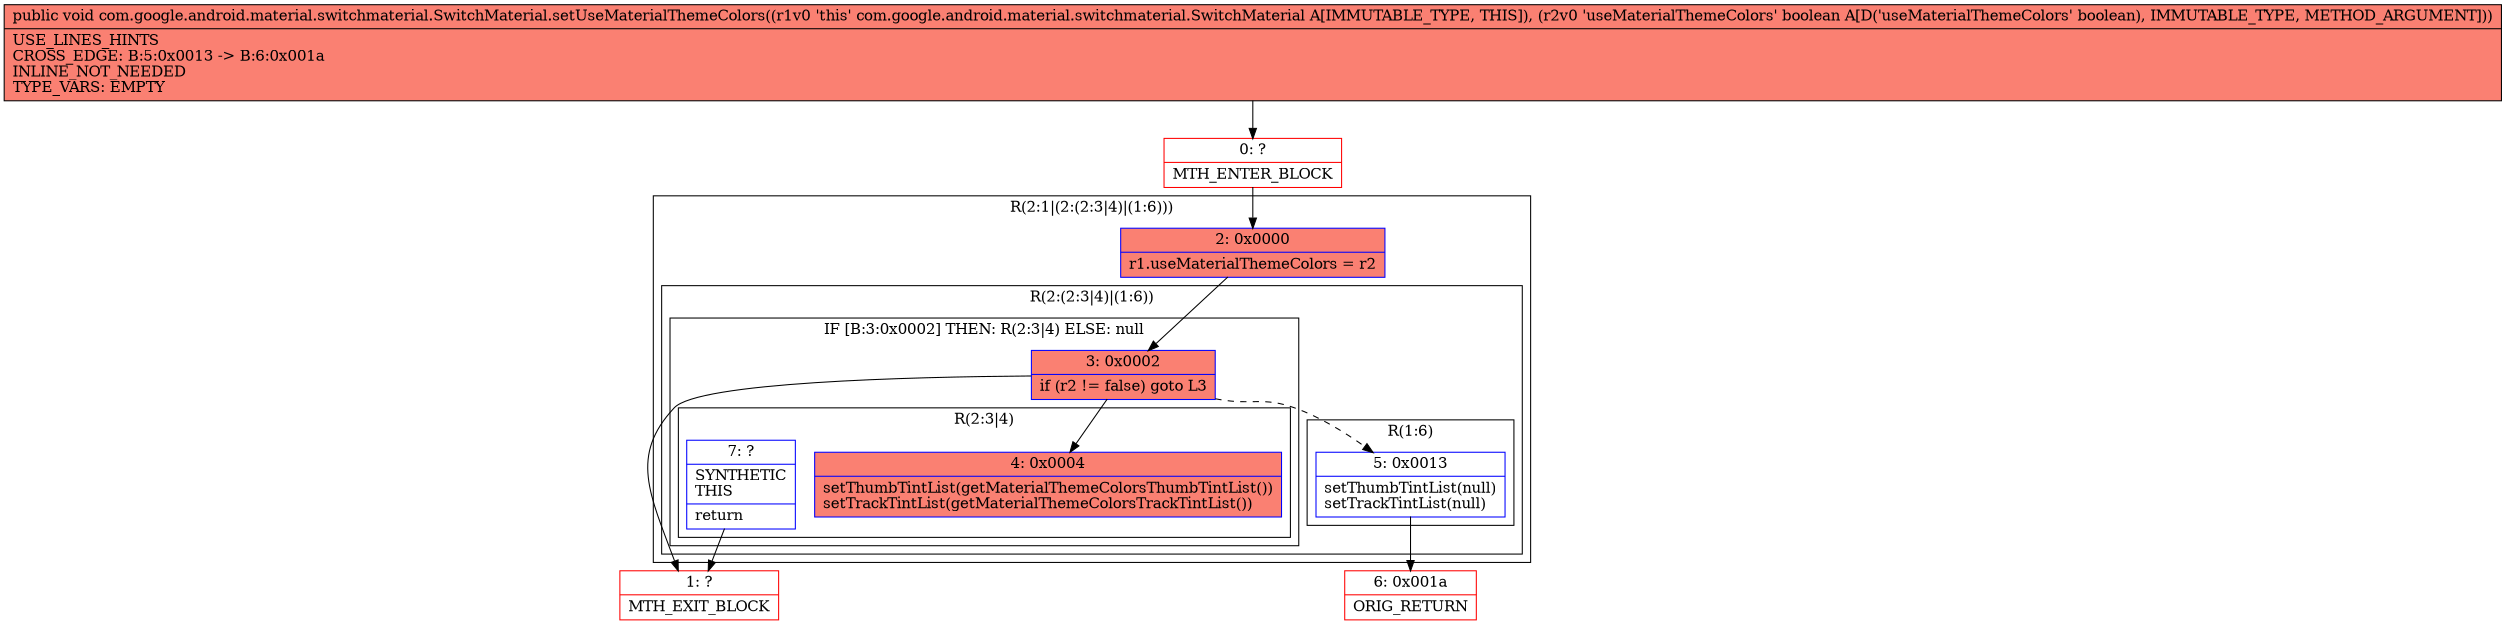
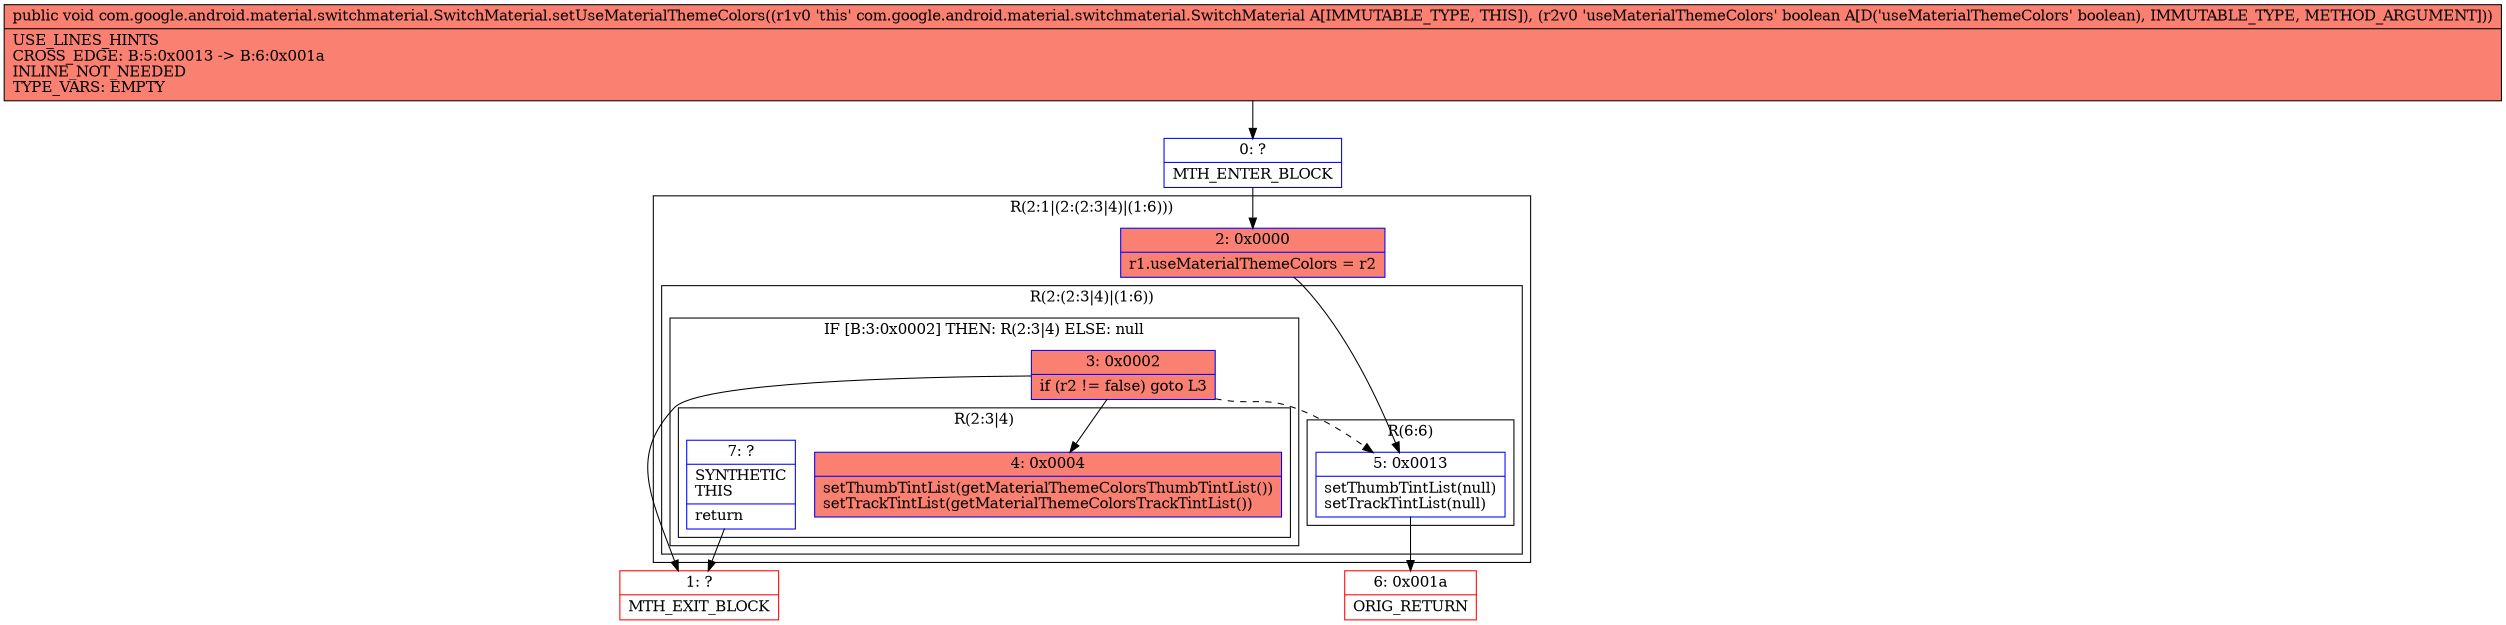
(1253, 163) -> (1253, 163)
(1192, 310) -> (1353, 355)
(1411, 432) -> (1411, 432)
